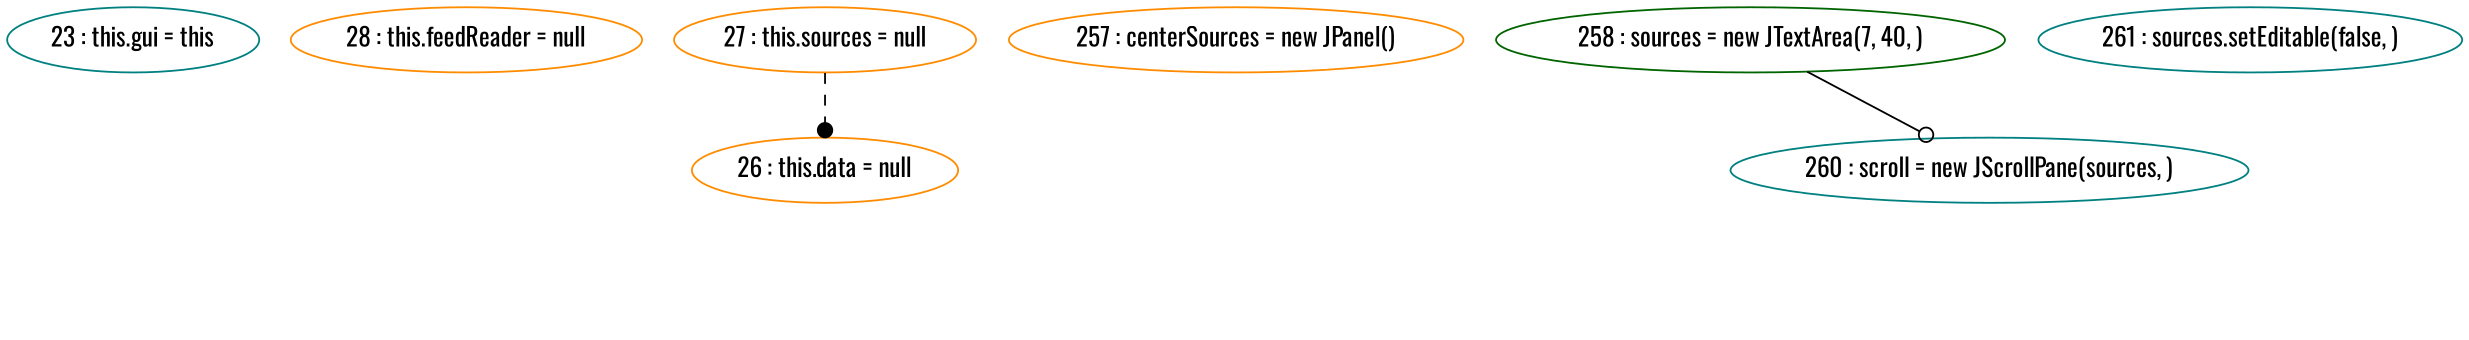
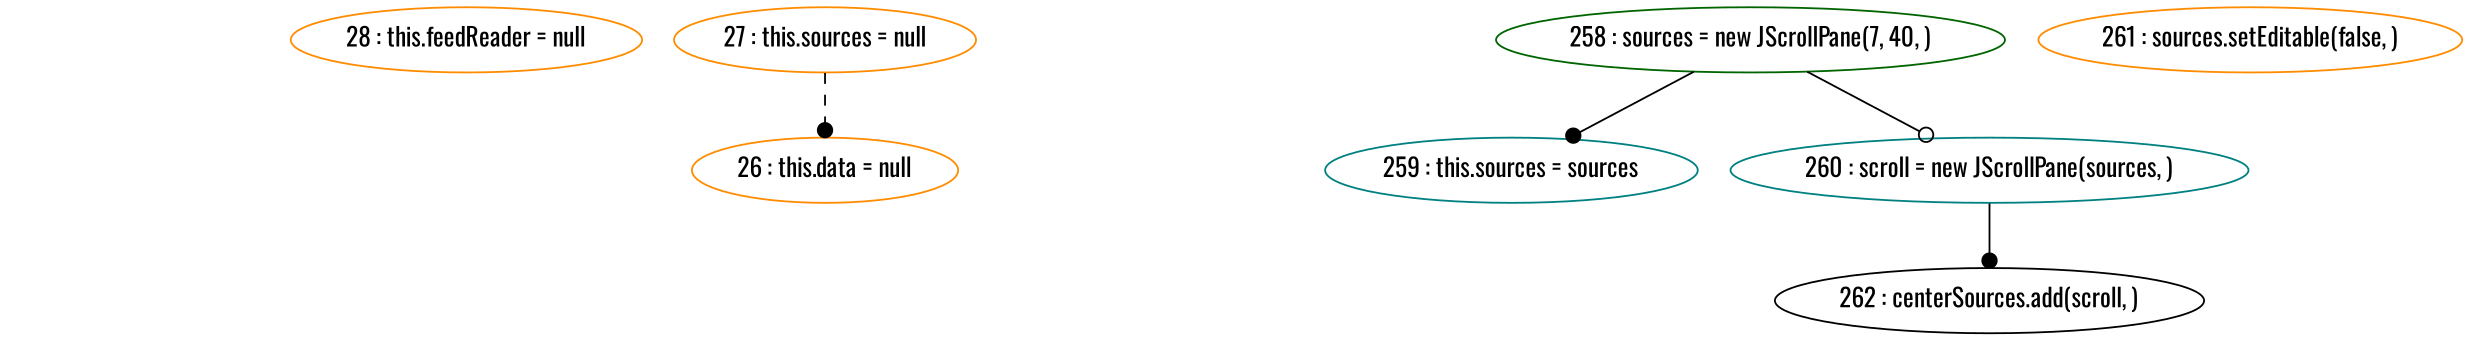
(133, 40) -> none
(1236, 40) -> none
(1751, 40) -> (1751, 40)
(2250, 40) -> (2250, 40)
none -> (1511, 170)
none -> (1990, 301)
